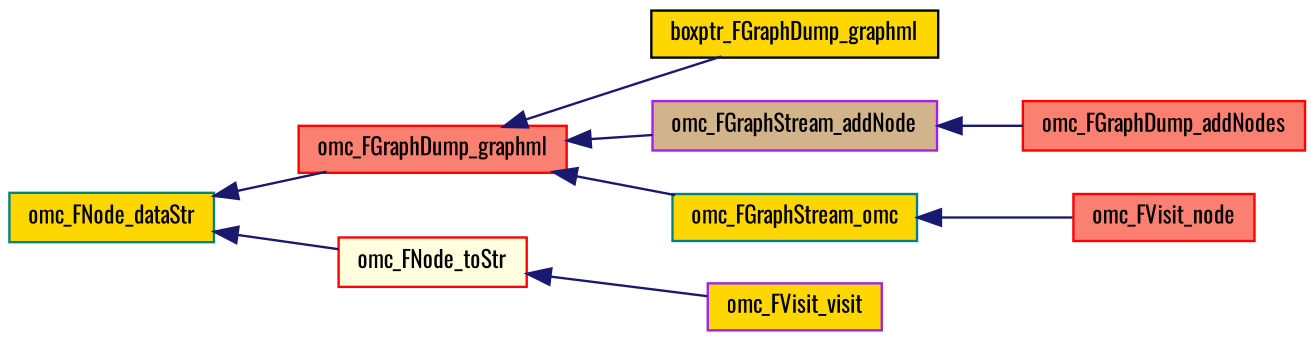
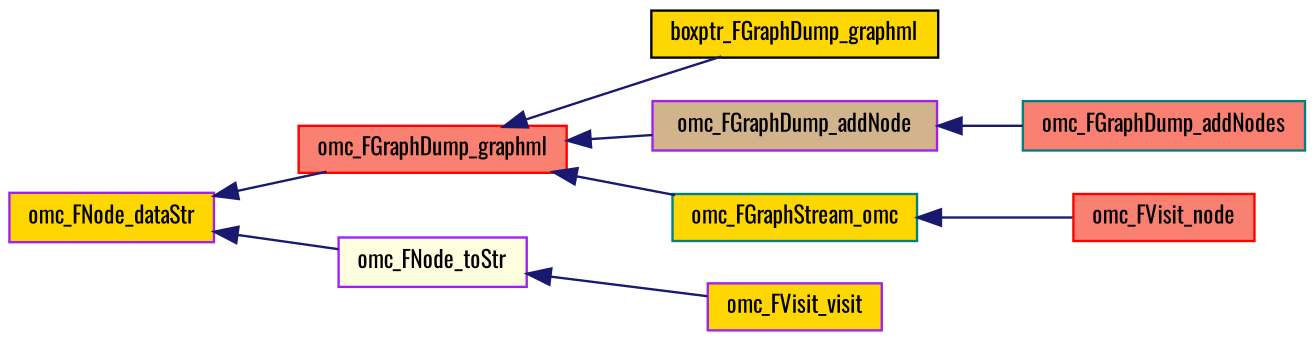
(795, 126) -> (795, 126)
(1164, 126) -> (1164, 126)
(112, 218) -> (112, 218)
(433, 262) -> (433, 262)
